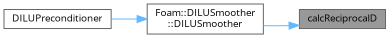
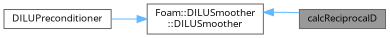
(276, 26) -> (286, 12)
